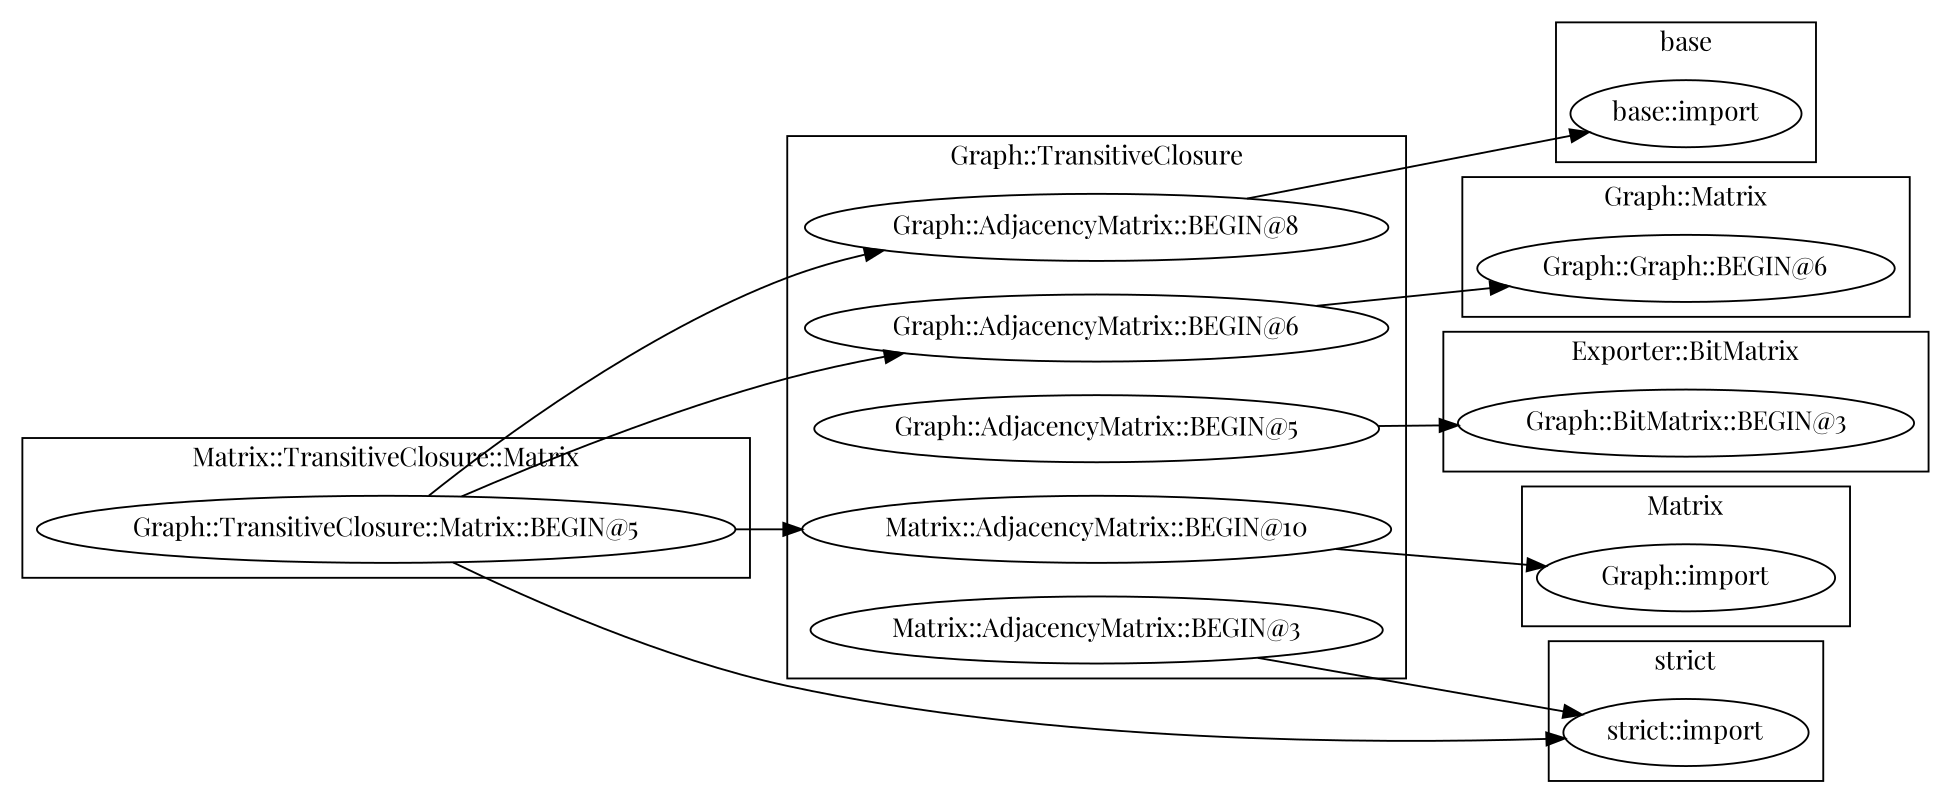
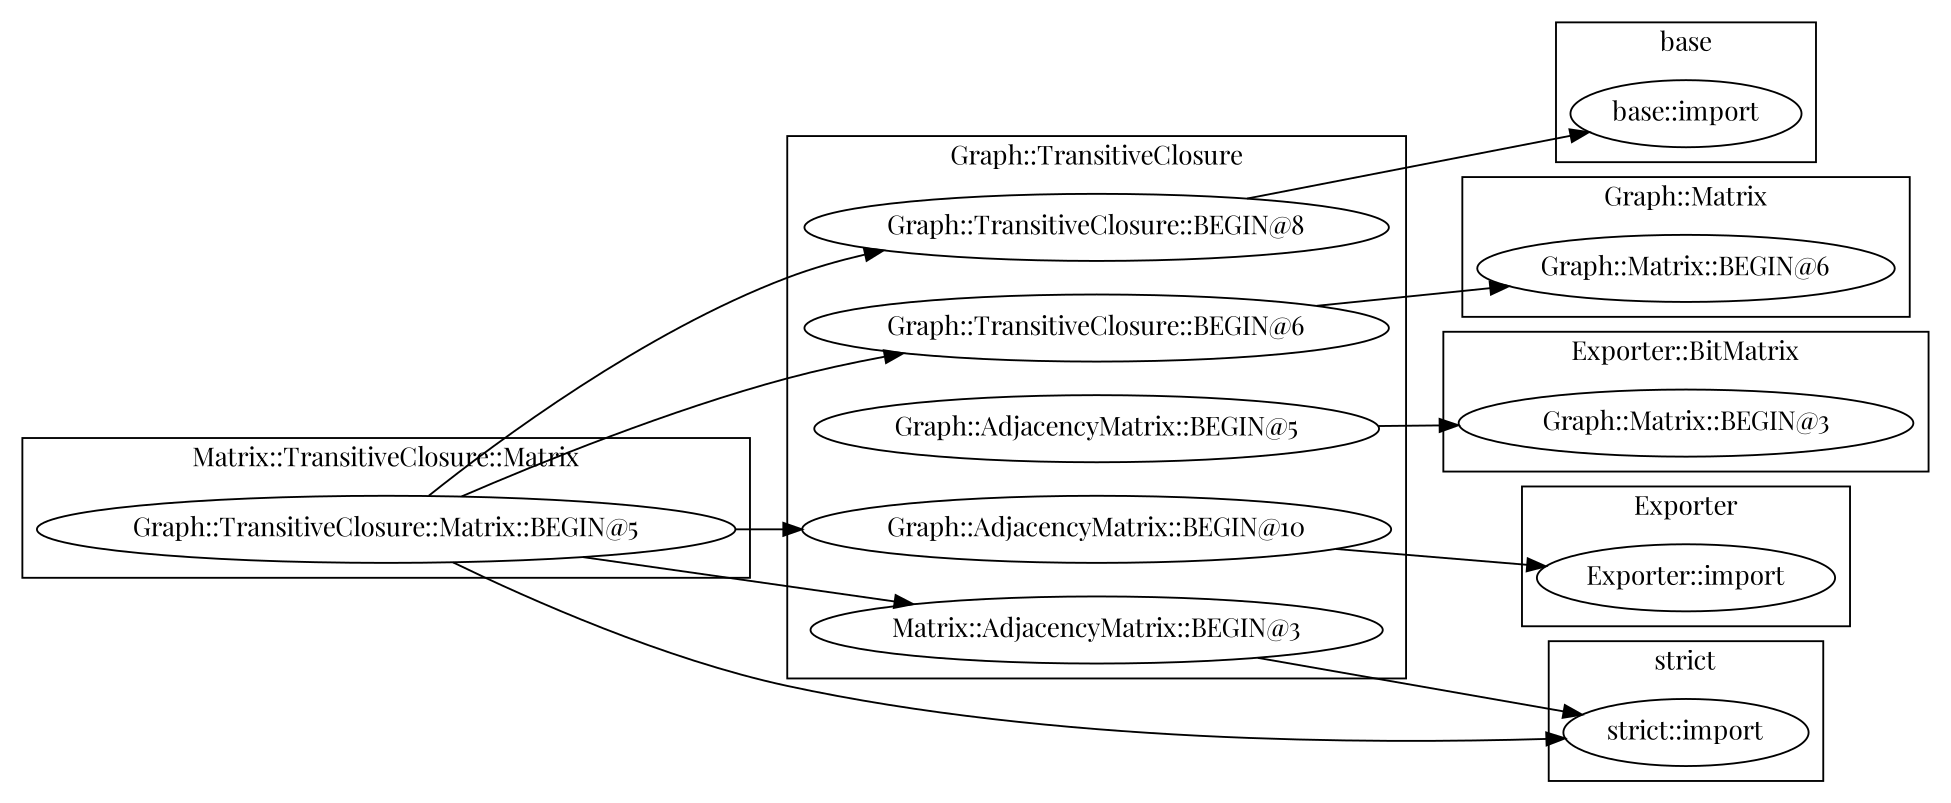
(1097, 227) -> (1097, 227)
(1686, 268) -> (1686, 268)
(1097, 328) -> (1097, 328)
(1686, 423) -> (1686, 423)
(1686, 508) -> (1686, 508)
(1097, 529) -> (1097, 529)
(1686, 578) -> (1686, 578)
none -> (762, 583)
